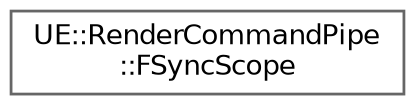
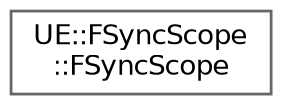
(208, 53) -> (141, 53)
